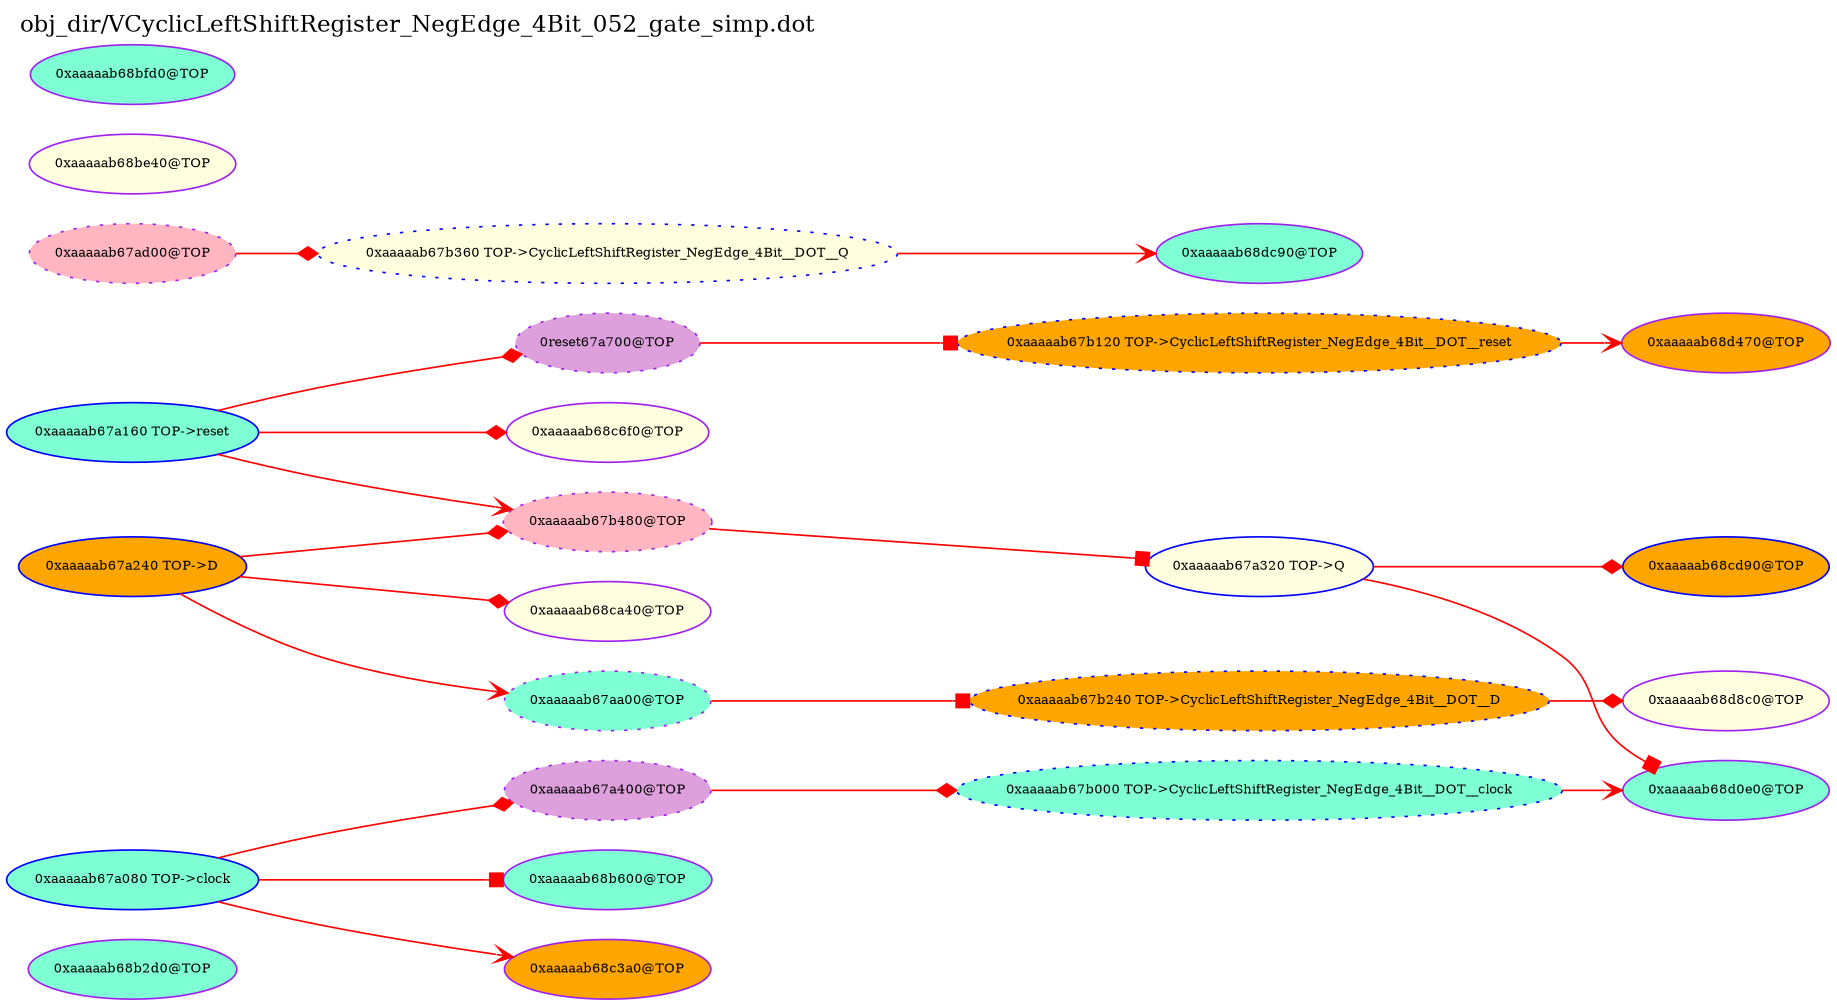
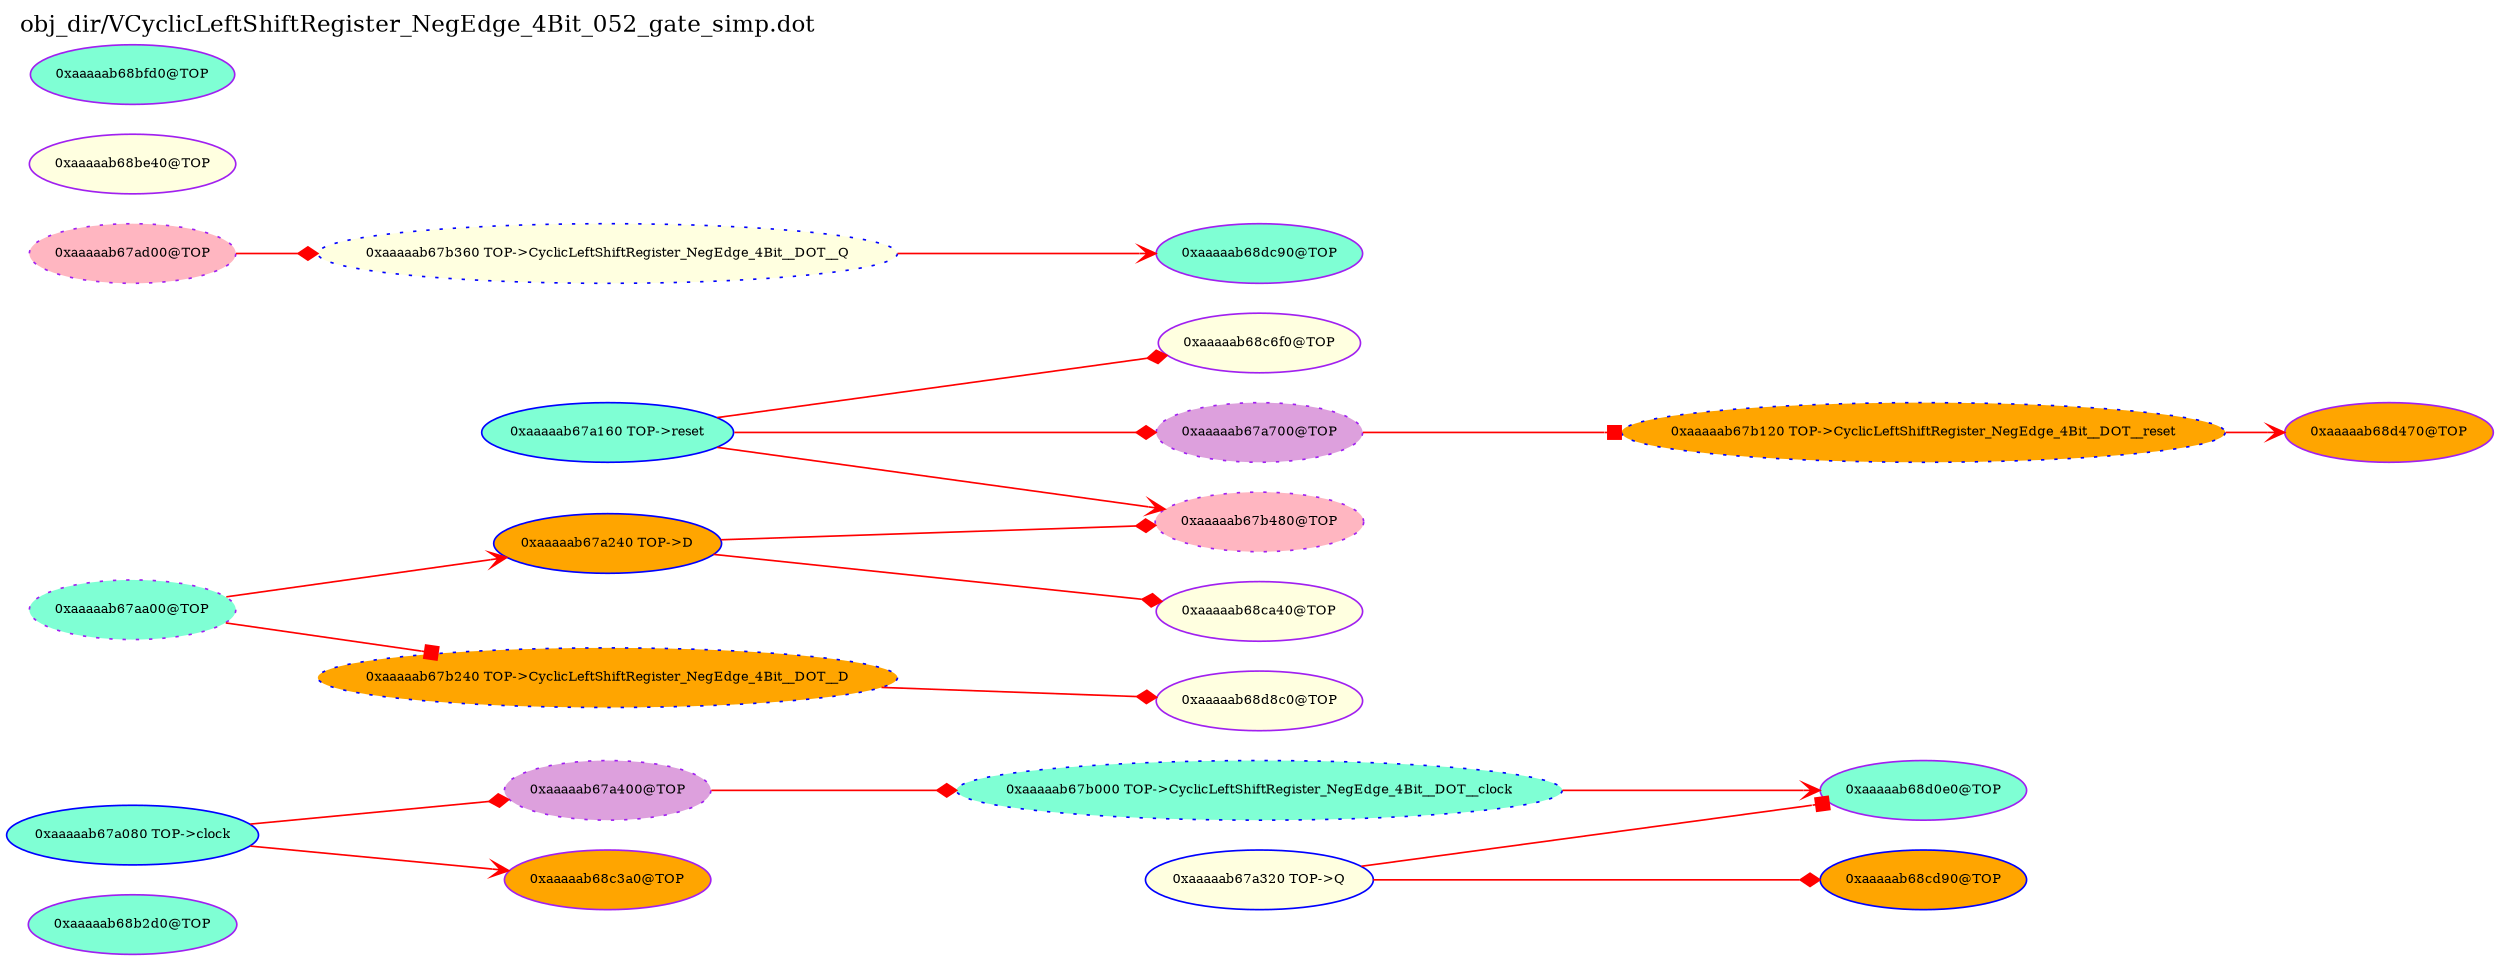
(608, 343) -> (1259, 432)
(921, 543) -> none
(330, 660) -> (358, 578)
(608, 880) -> none
